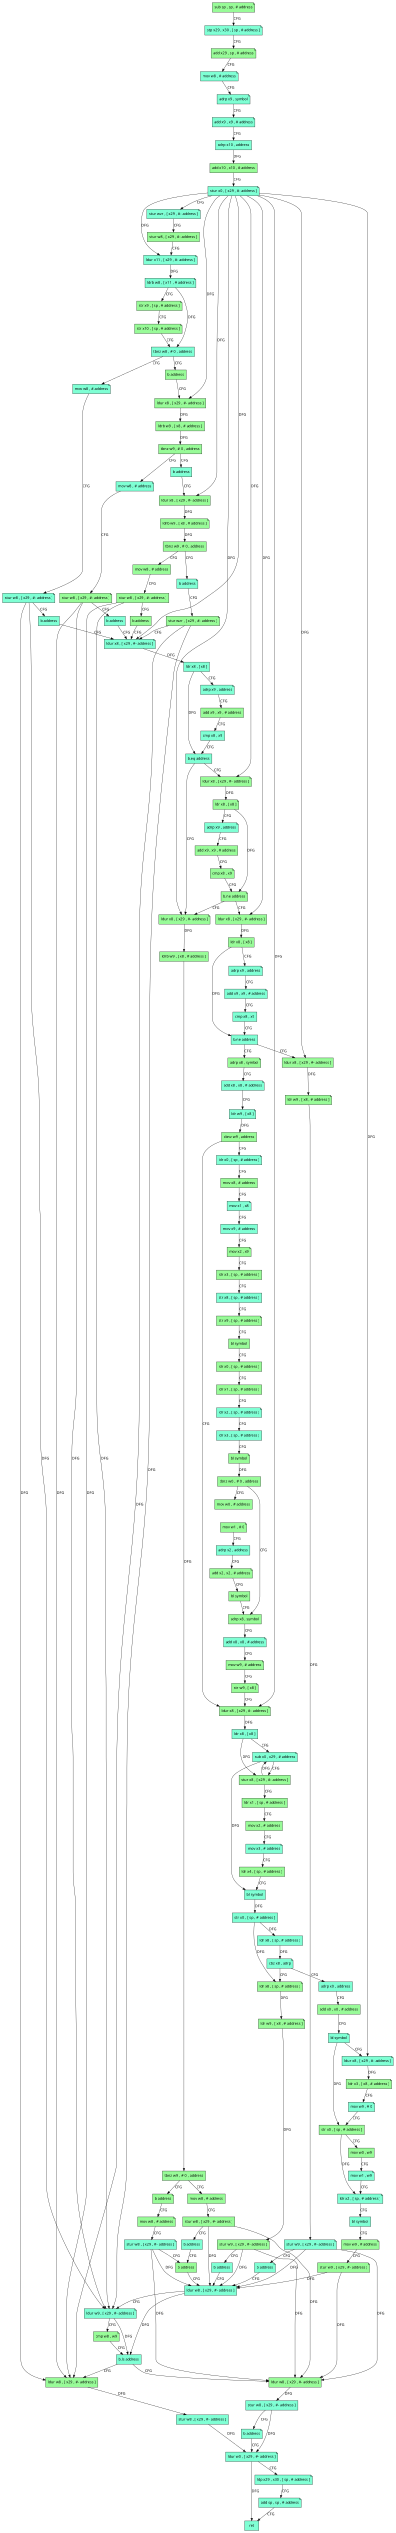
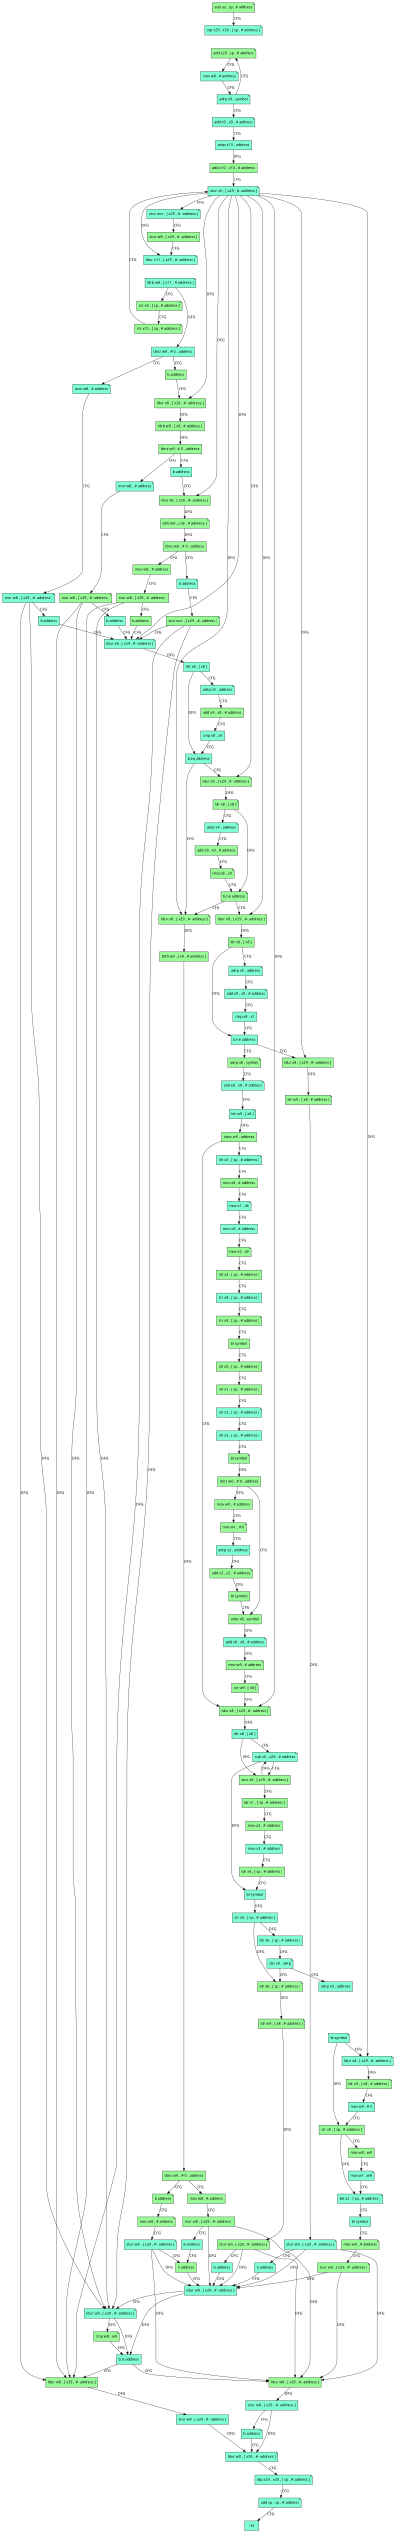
(234, 41) -> (241, 78)
(170, 270) -> none
(165, 339) -> (129, 231)
none -> (234, 1515)
(339, 2010) -> none
(252, 2490) -> none
